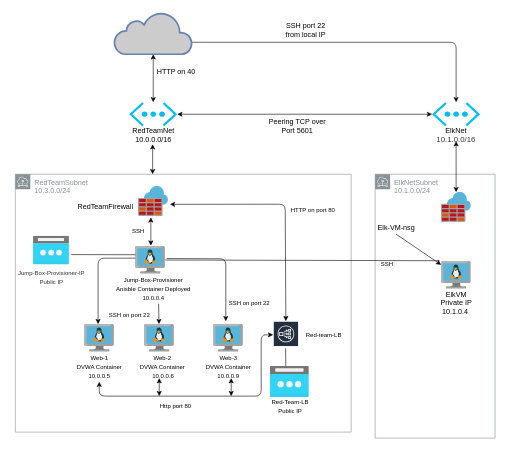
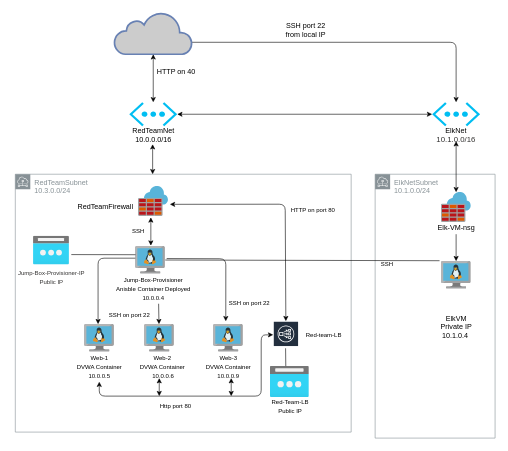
(297, 126) -> none
(396, 228) -> (456, 228)
(456, 303) -> (456, 327)
